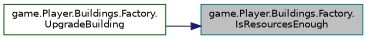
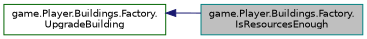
(179, 26) -> (188, 13)
